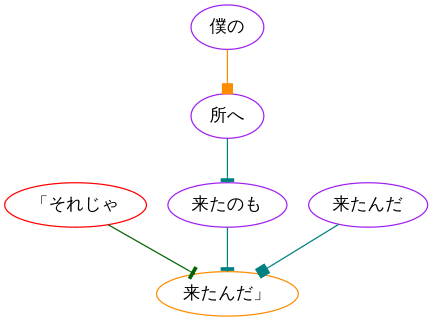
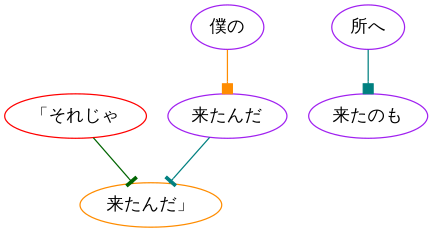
(227, 66) -> (227, 66)
(227, 158) -> (368, 66)
(227, 246) -> none
(304, 246) -> (191, 158)
